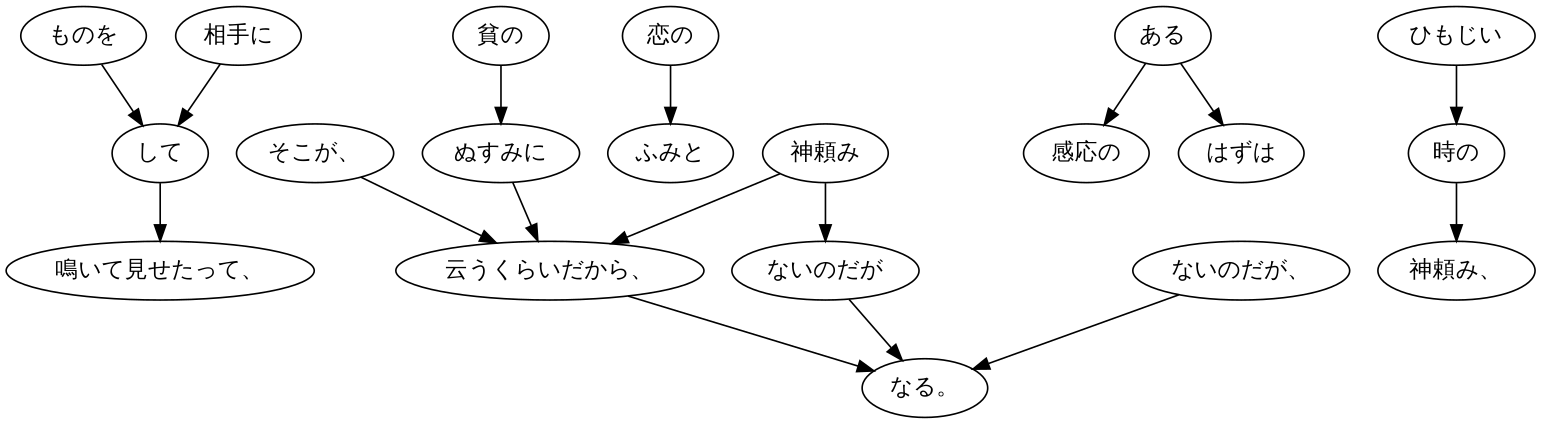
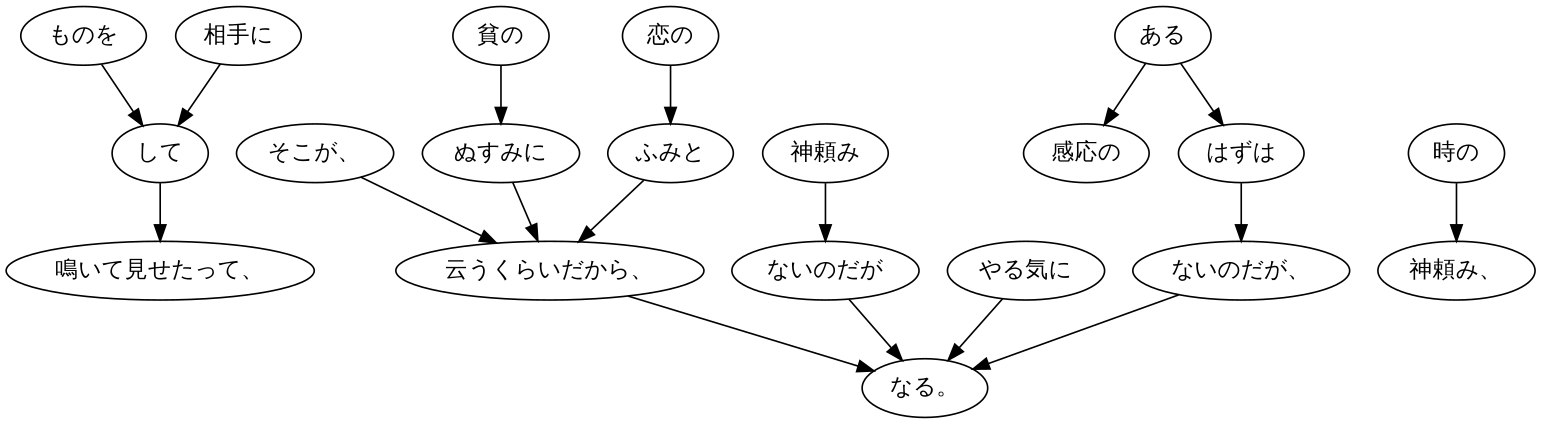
(1456, 36) -> none
none -> (1241, 204)
(703, 205) -> (617, 205)
none -> (1026, 271)
